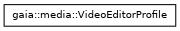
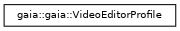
(90, 15) -> (90, 15)
